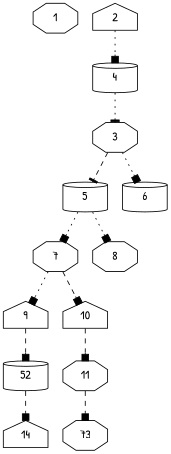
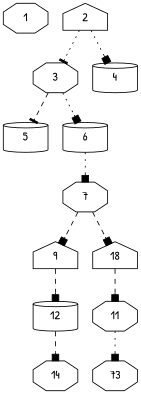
(115, 106) -> (72, 45)
(72, 223) -> (85, 163)
(115, 257) -> none
(42, 284) -> (72, 224)
(85, 316) -> (115, 257)
(26, 376) -> (55, 316)
(85, 402) -> (115, 342)
(26, 435) -> (55, 376)
